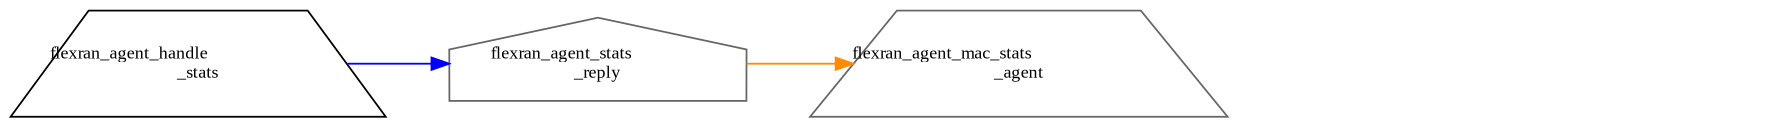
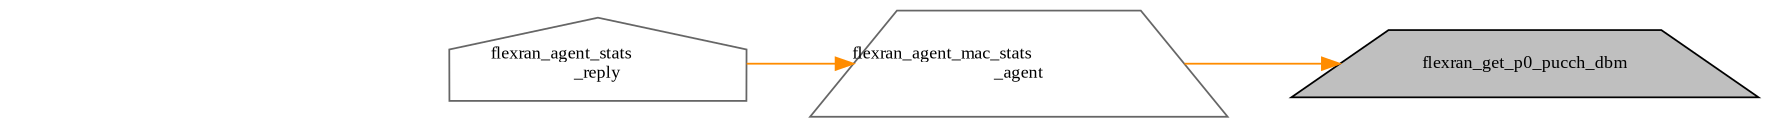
(198, 64) -> none
none -> (1525, 64)
